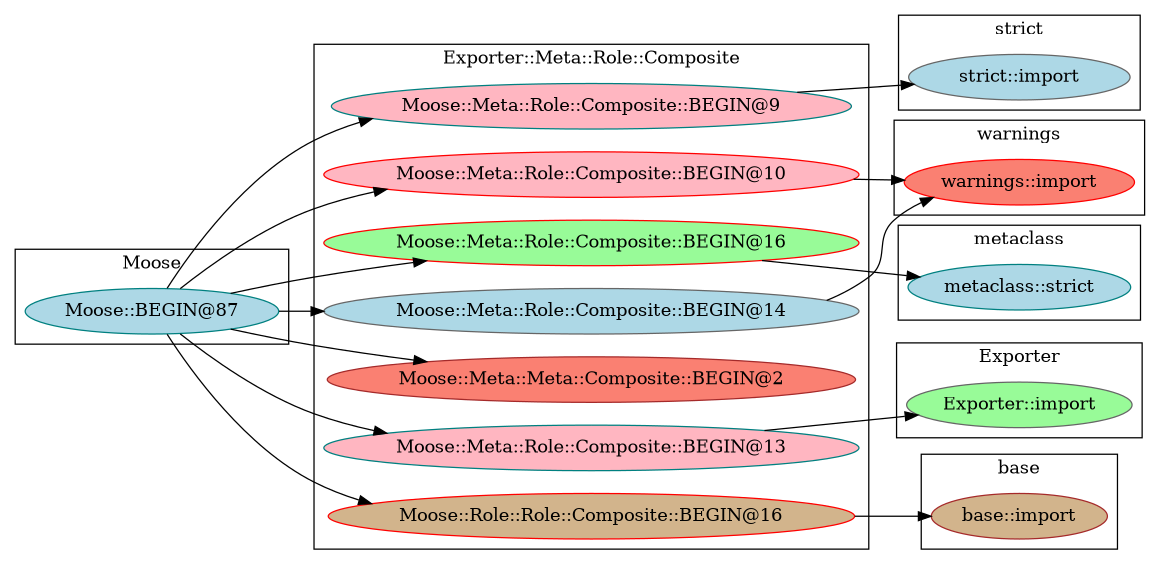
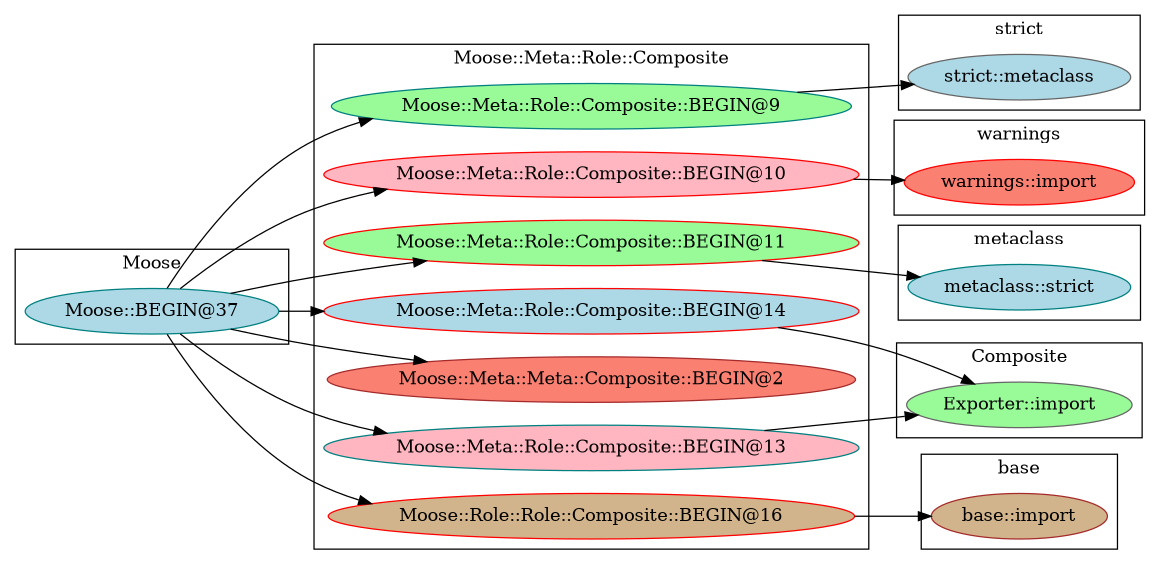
(591, 59) -> (591, 59)
(1019, 77) -> (1019, 77)
(591, 106) -> (591, 106)
(591, 243) -> (591, 243)
(881, 257) -> (877, 348)
(152, 311) -> (152, 311)
(591, 311) -> (591, 311)
(1019, 357) -> (1019, 357)
